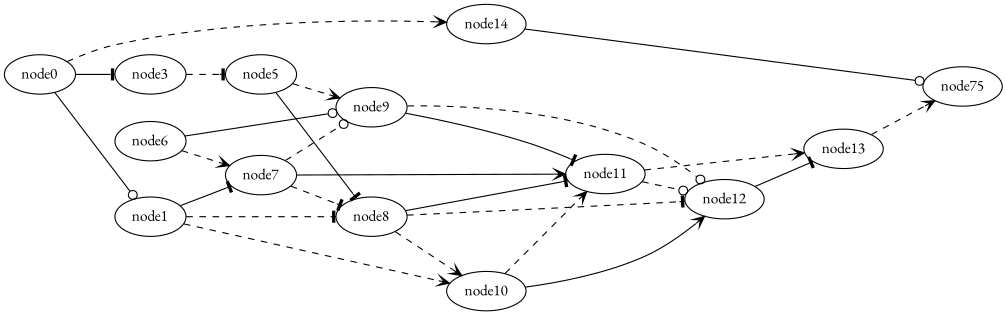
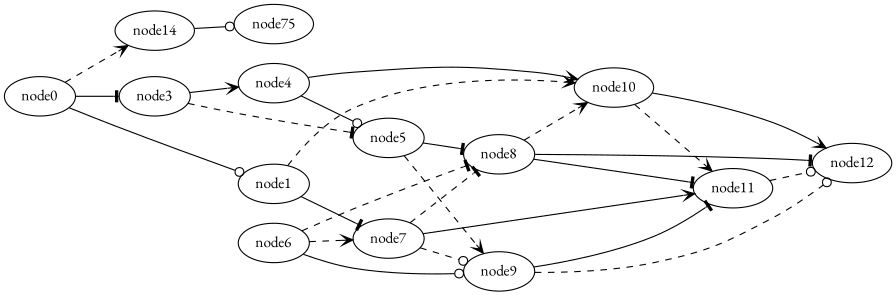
none -> (274, 83)
(844, 149) -> none
(543, 209) -> (671, 156)
(258, 217) -> (382, 197)
